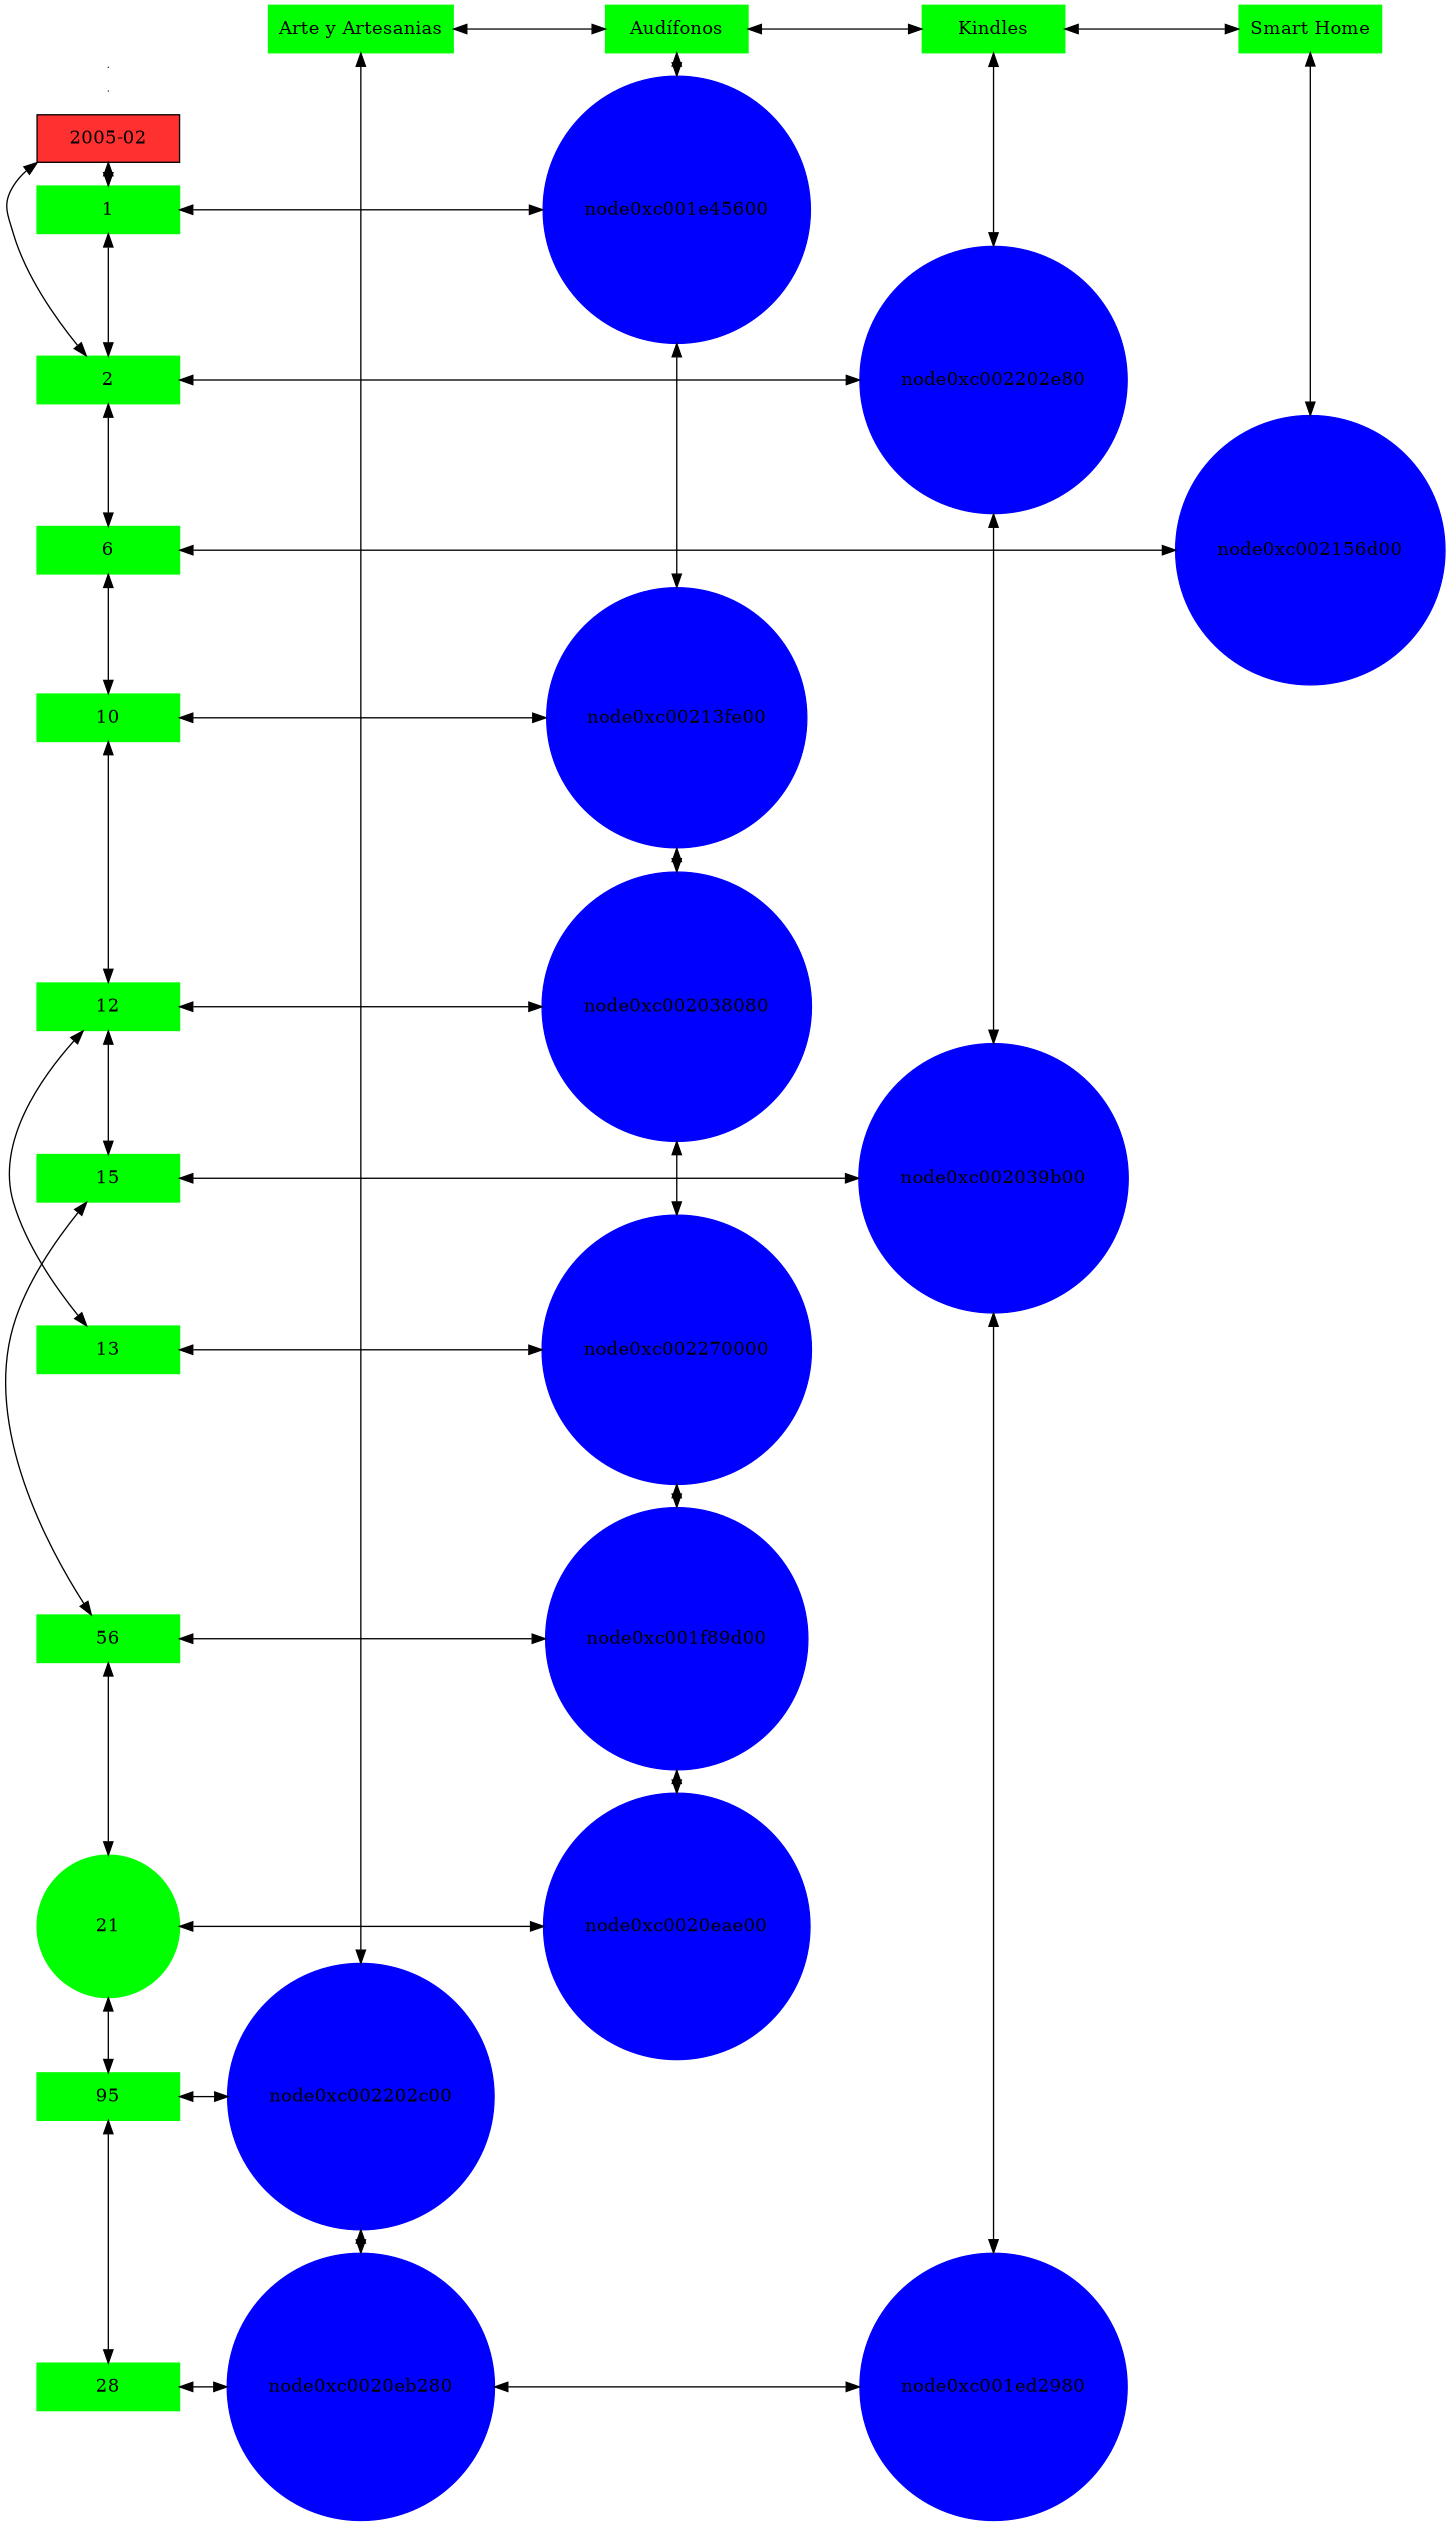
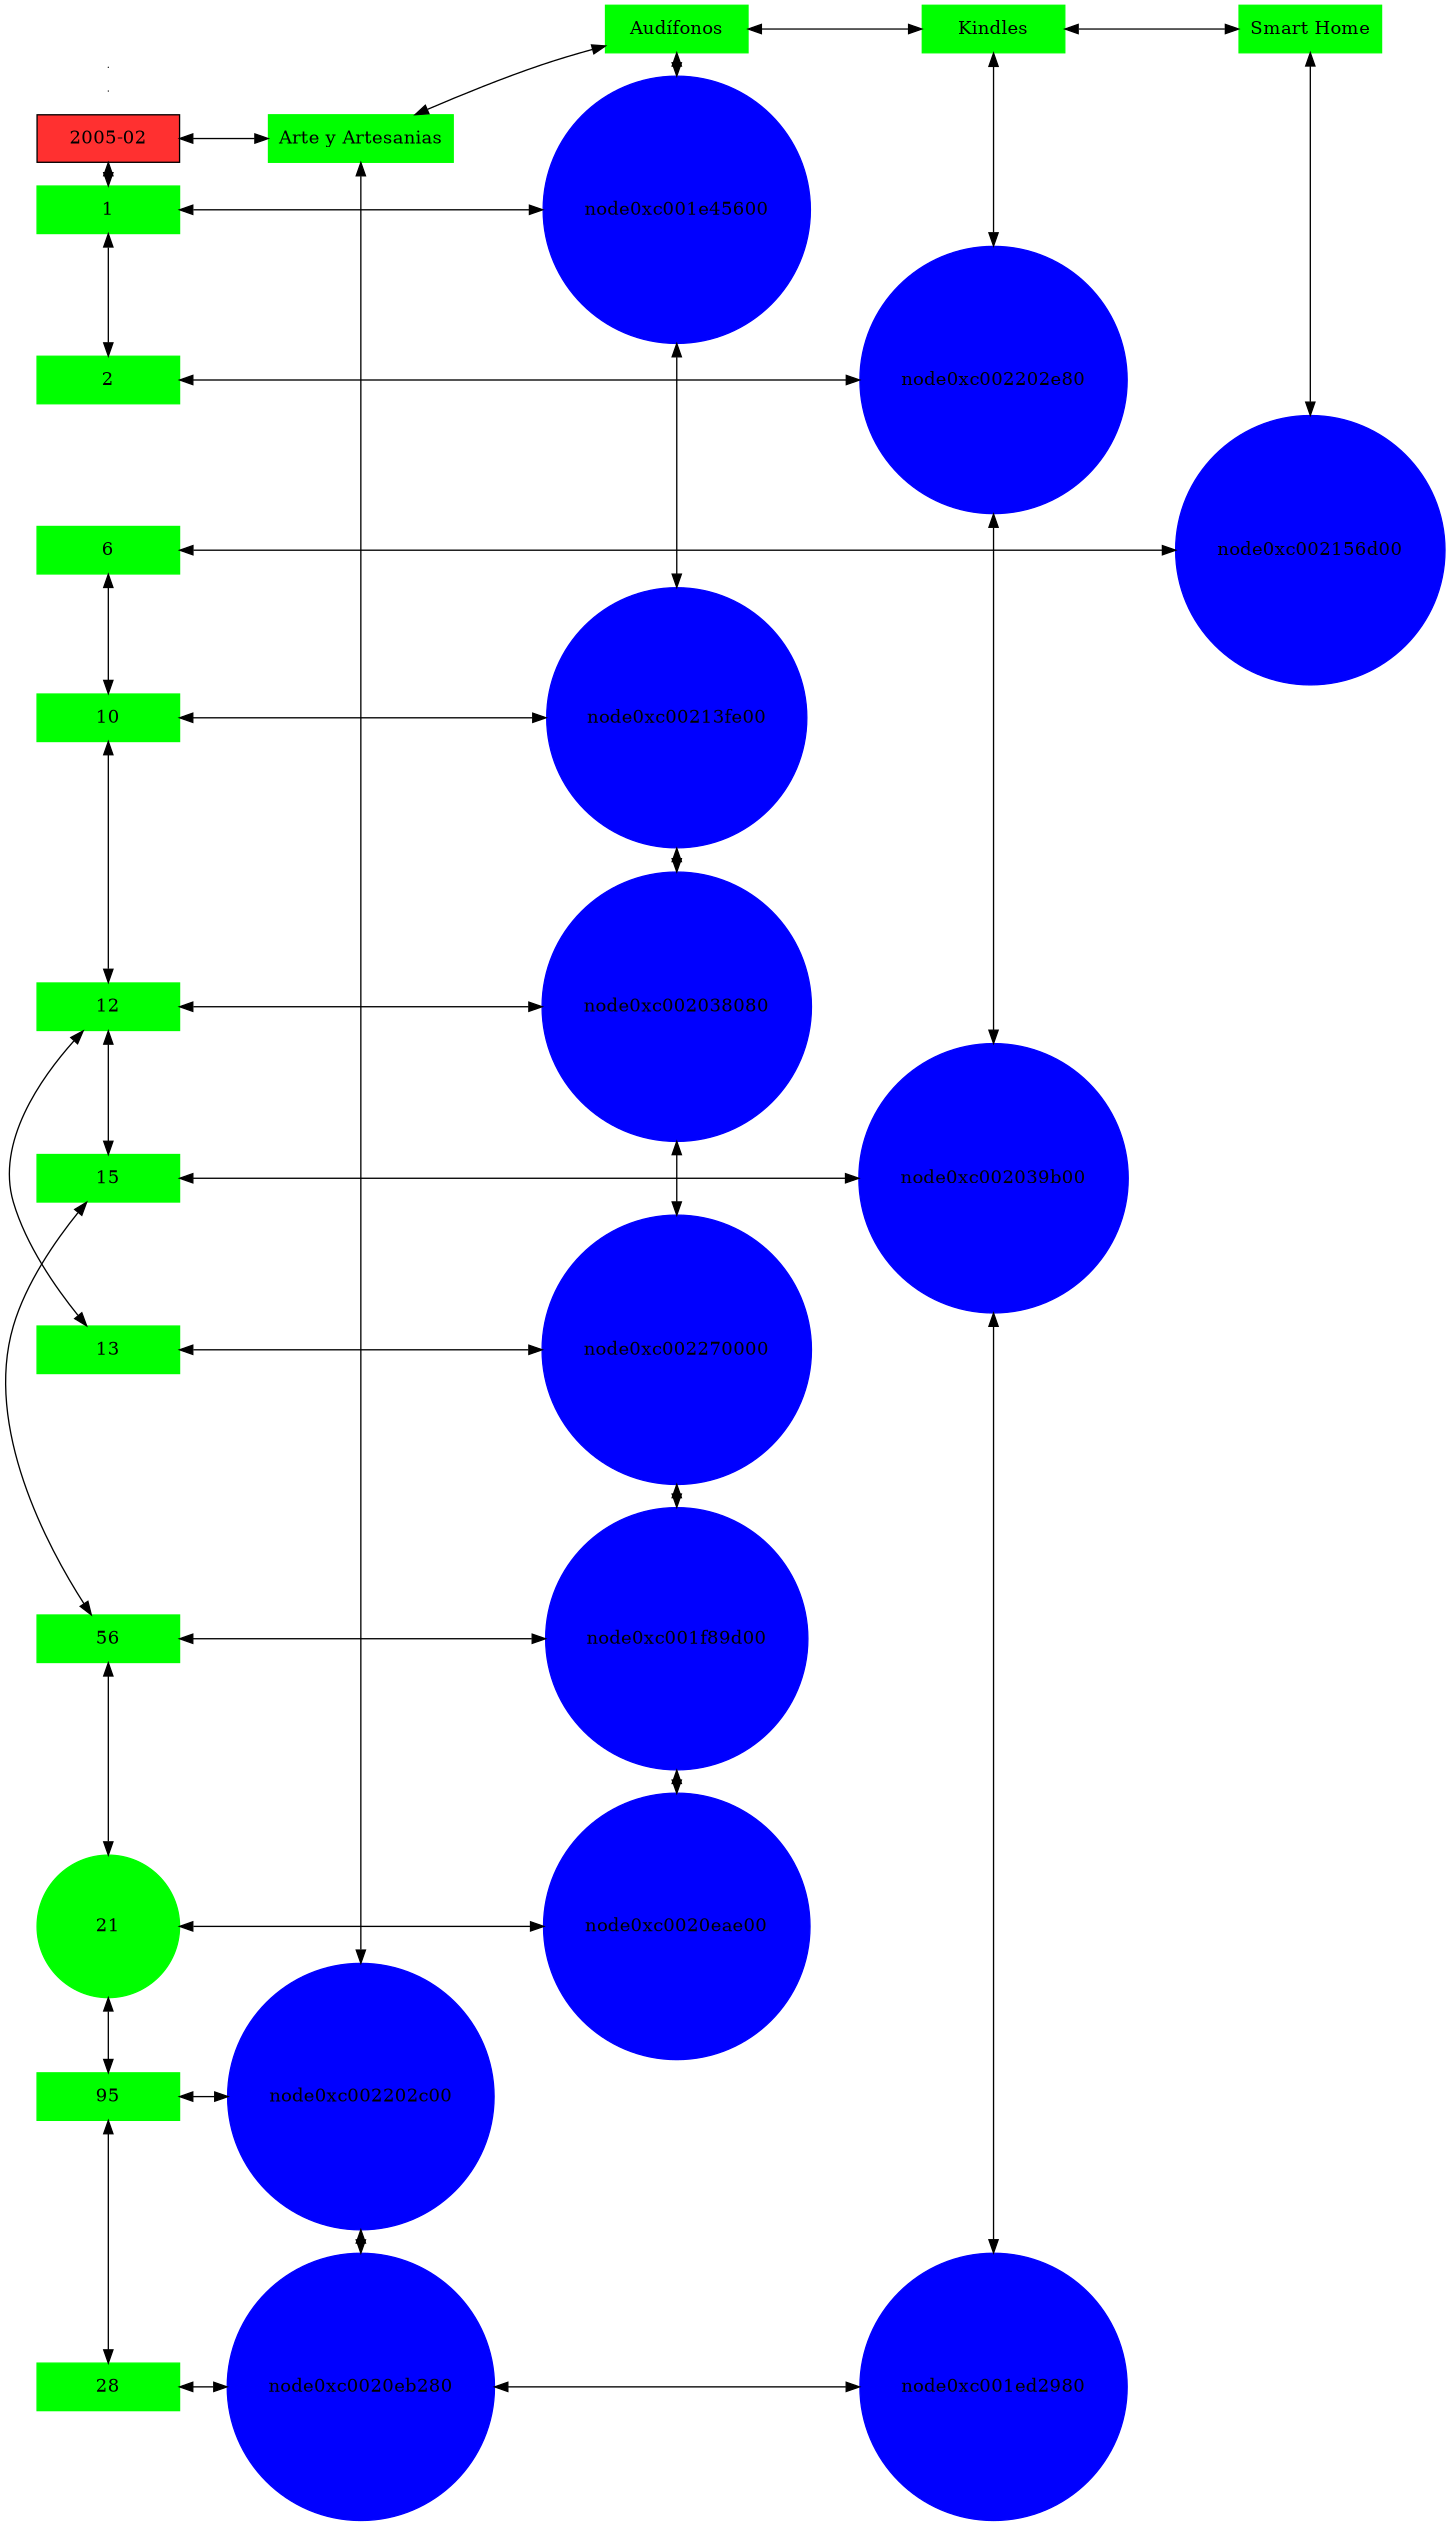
(24, 261) -> (224, 139)
(108, 465) -> none
